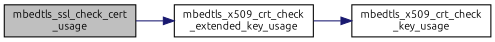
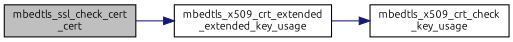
(70, 21) -> (70, 21)
(244, 21) -> (253, 21)
